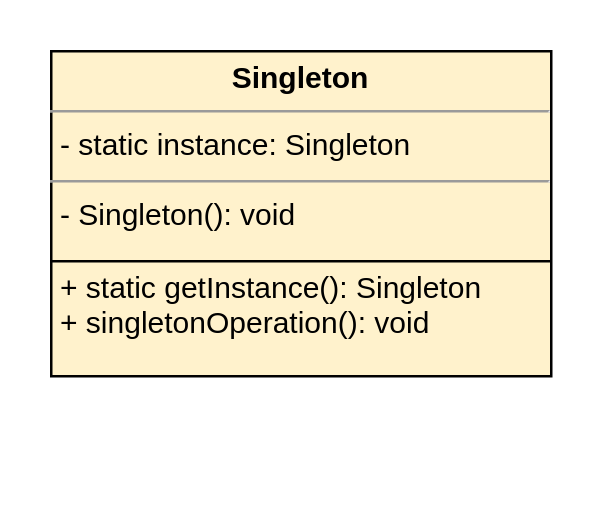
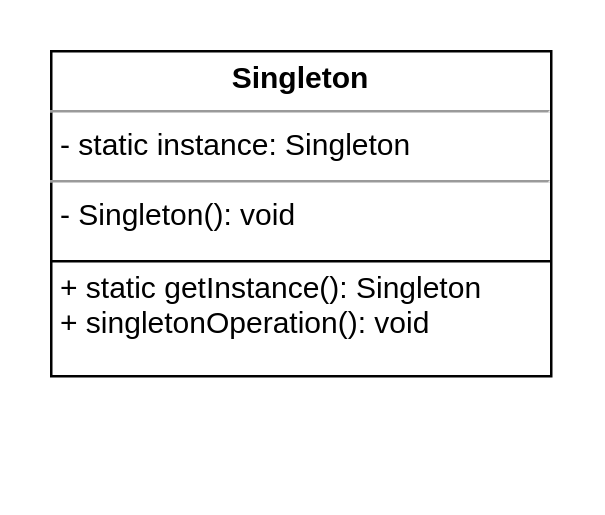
(301, 214) -> (301, 214)
